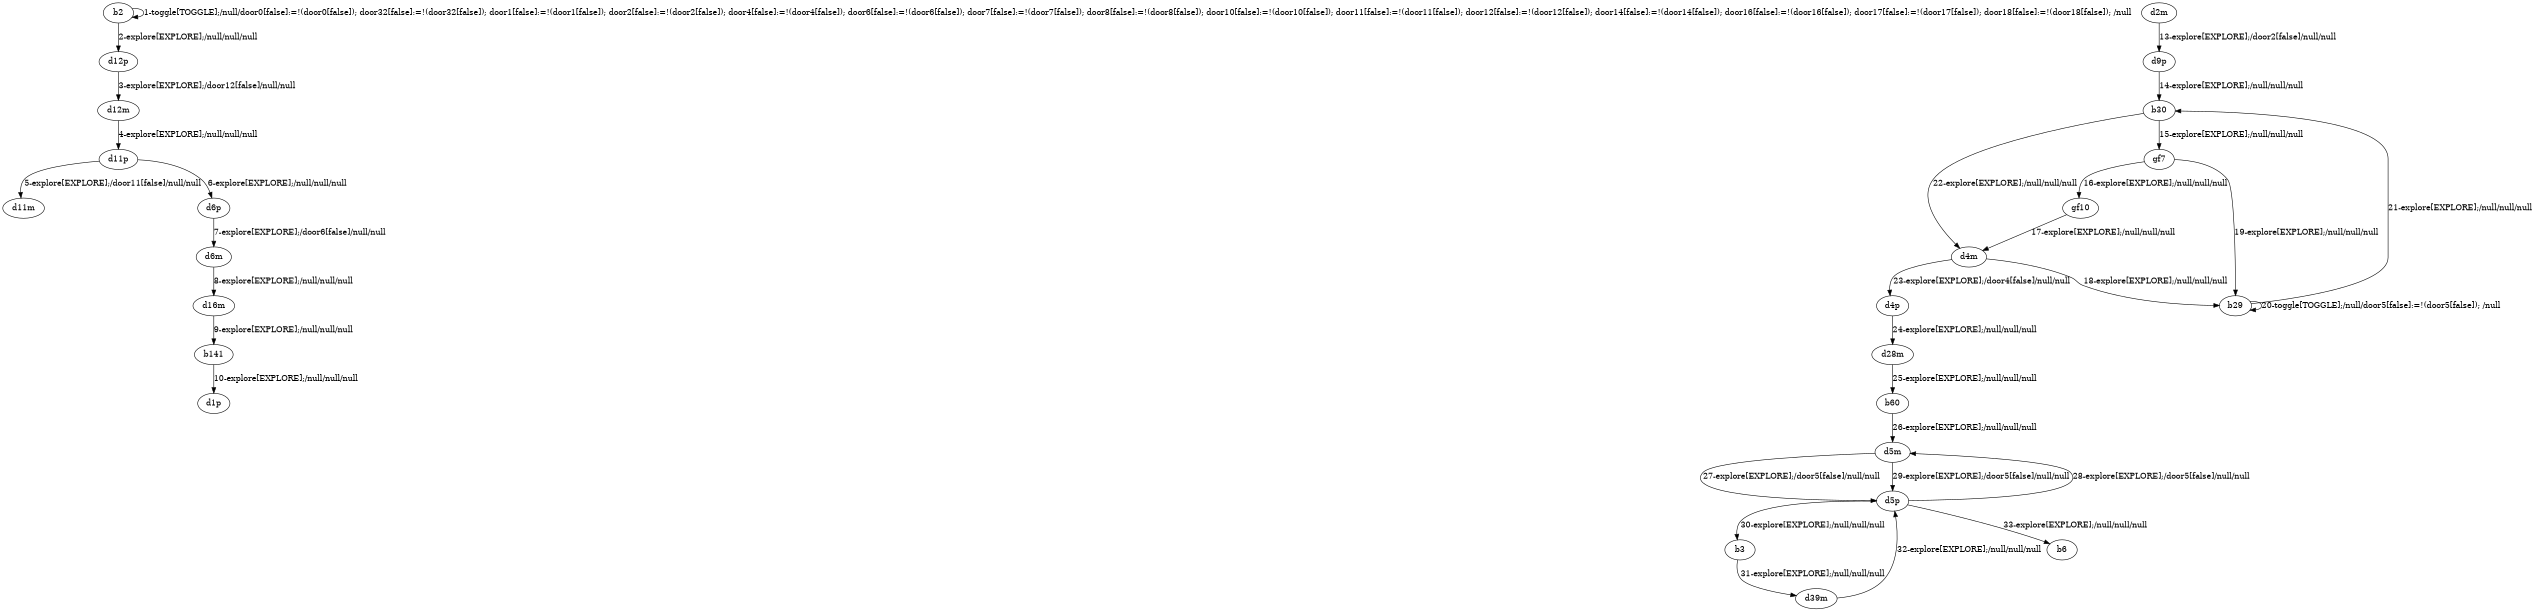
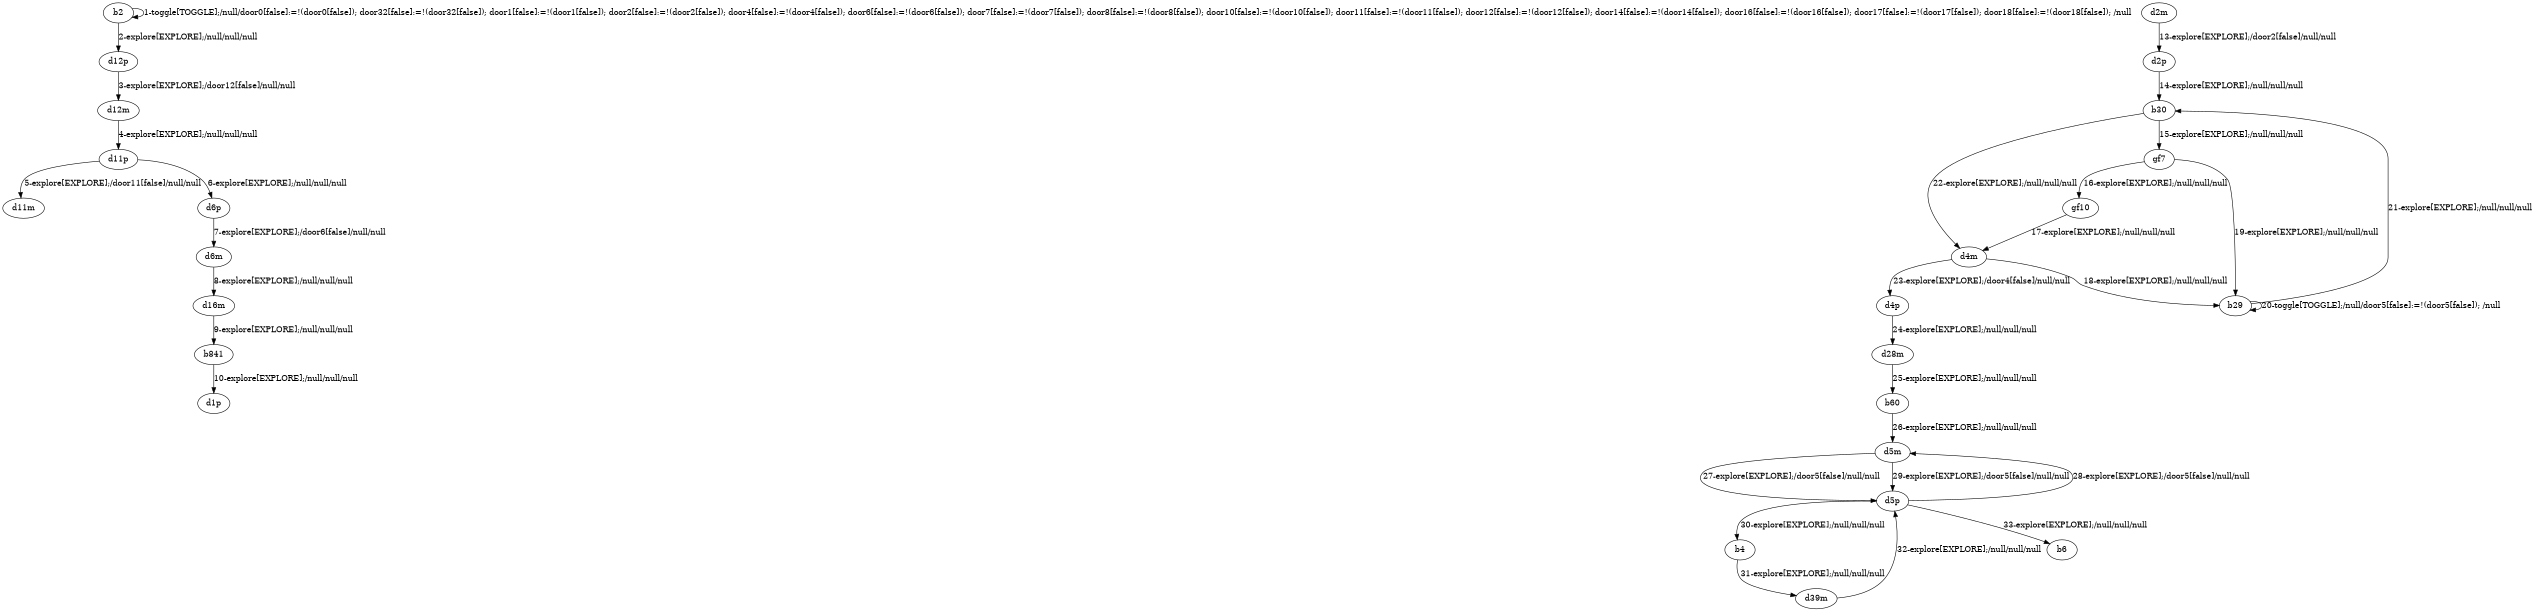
(2159, 62) -> (2159, 62)
(214, 355) -> (214, 355)
(1740, 550) -> (1740, 550)
